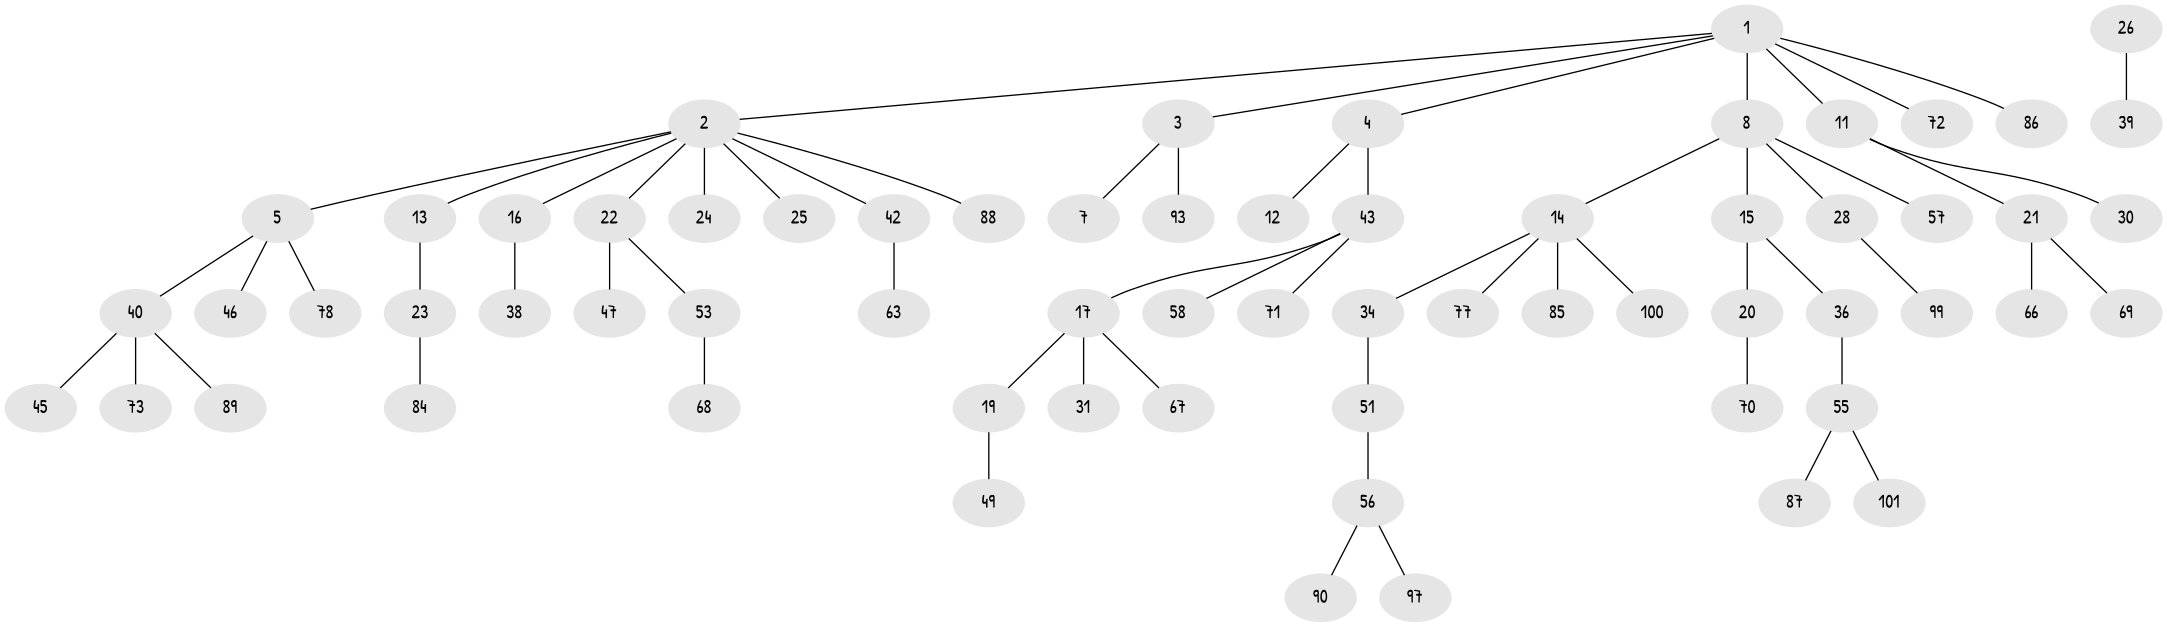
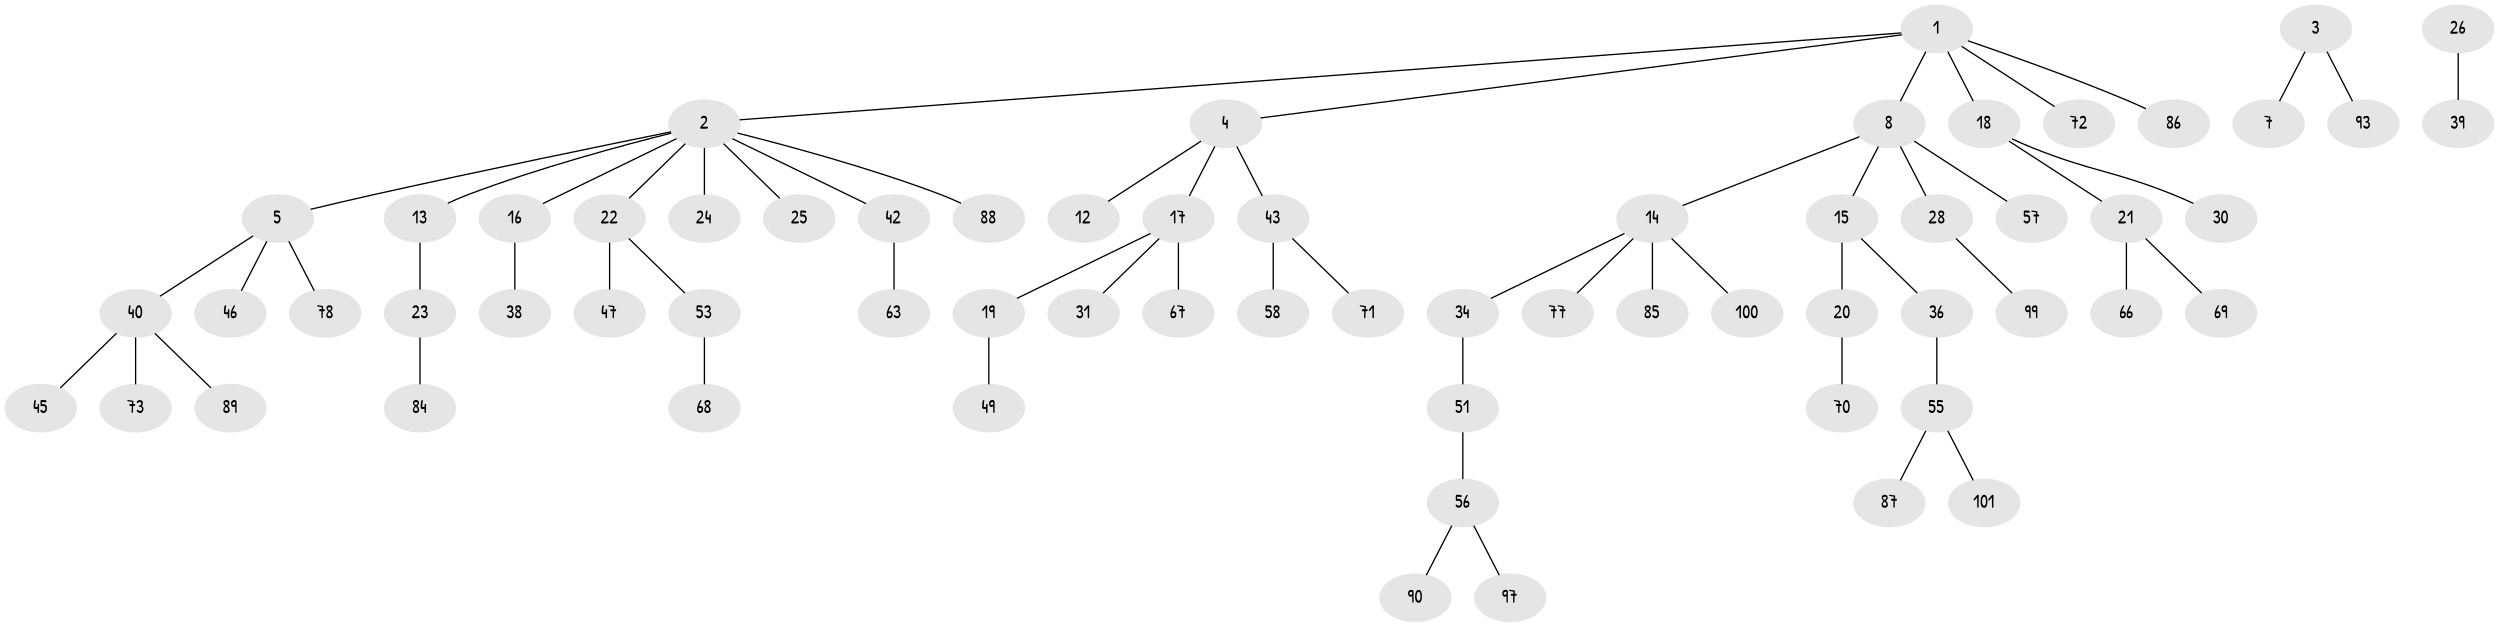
(1463, 76) -> none
(1842, 124) -> (1984, 124)
(1226, 266) -> (1202, 171)
